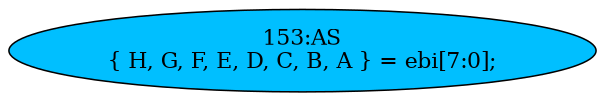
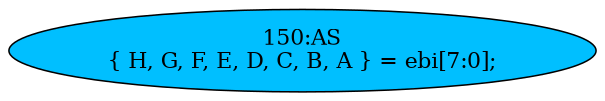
(302, 51) -> (302, 51)
